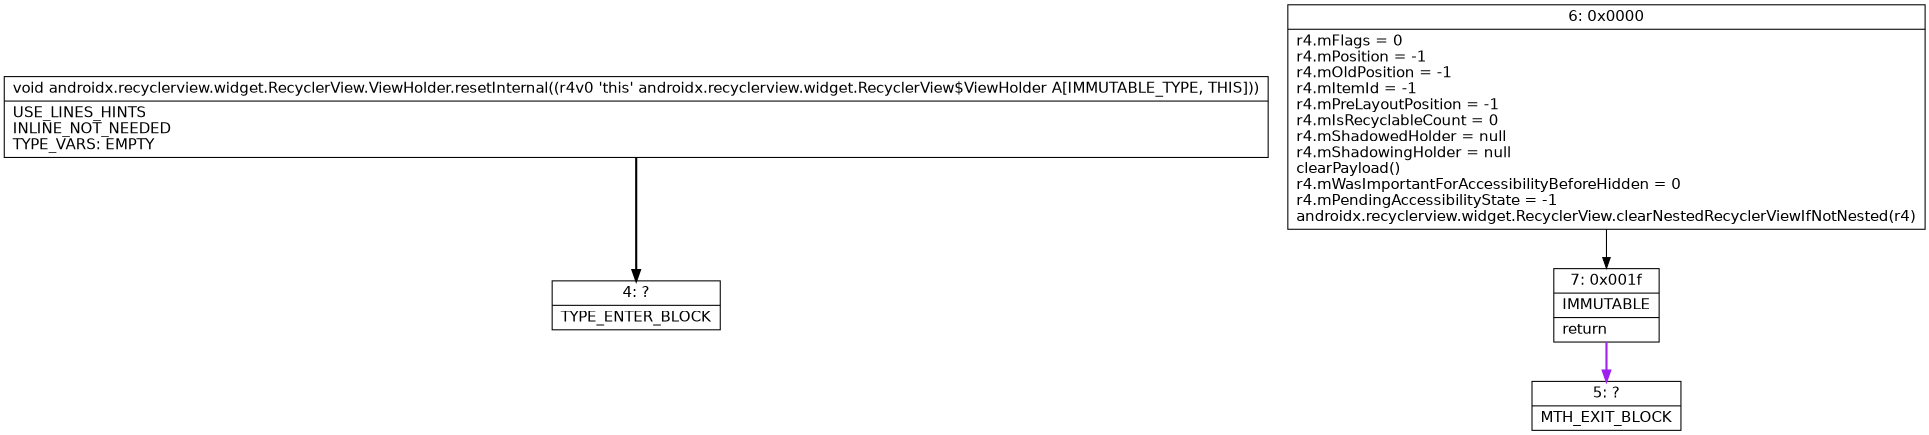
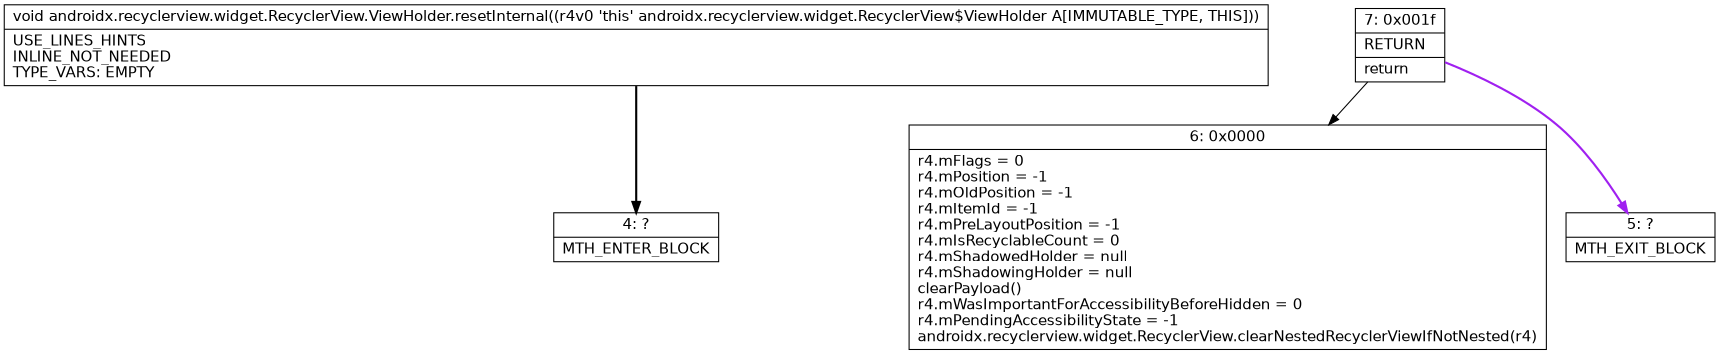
(1606, 243) -> (1352, 99)
(1606, 305) -> (1395, 45)
(636, 317) -> (636, 249)
